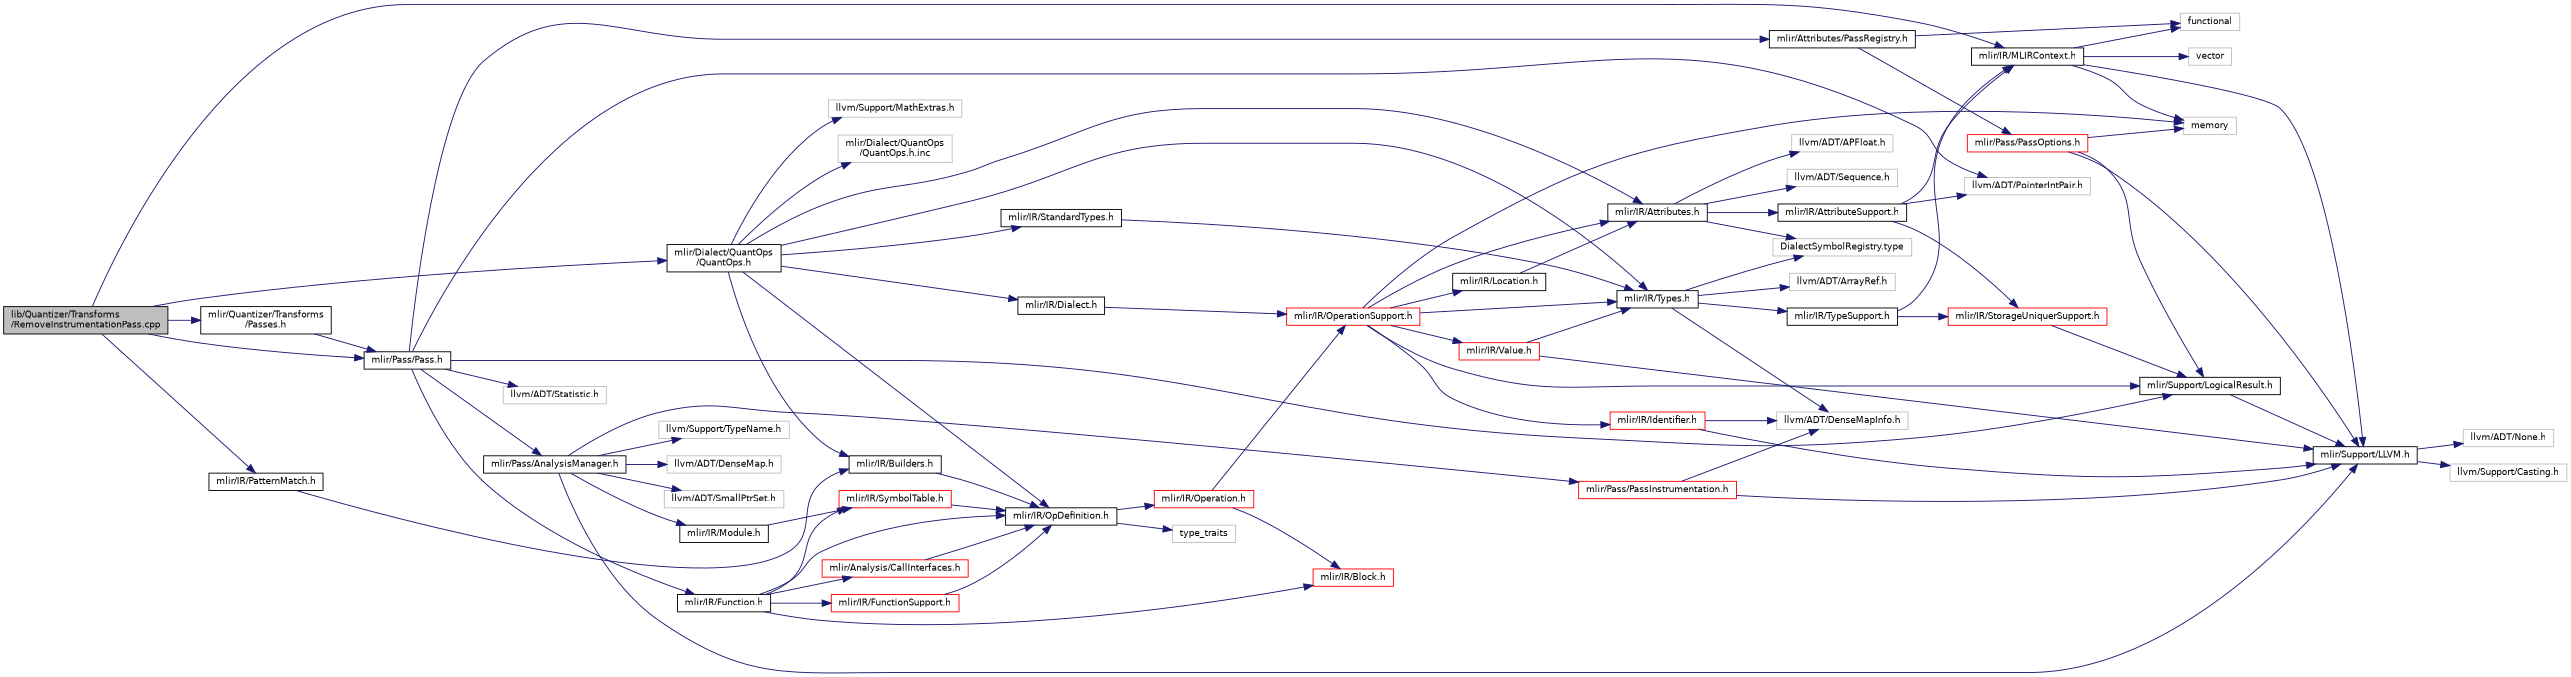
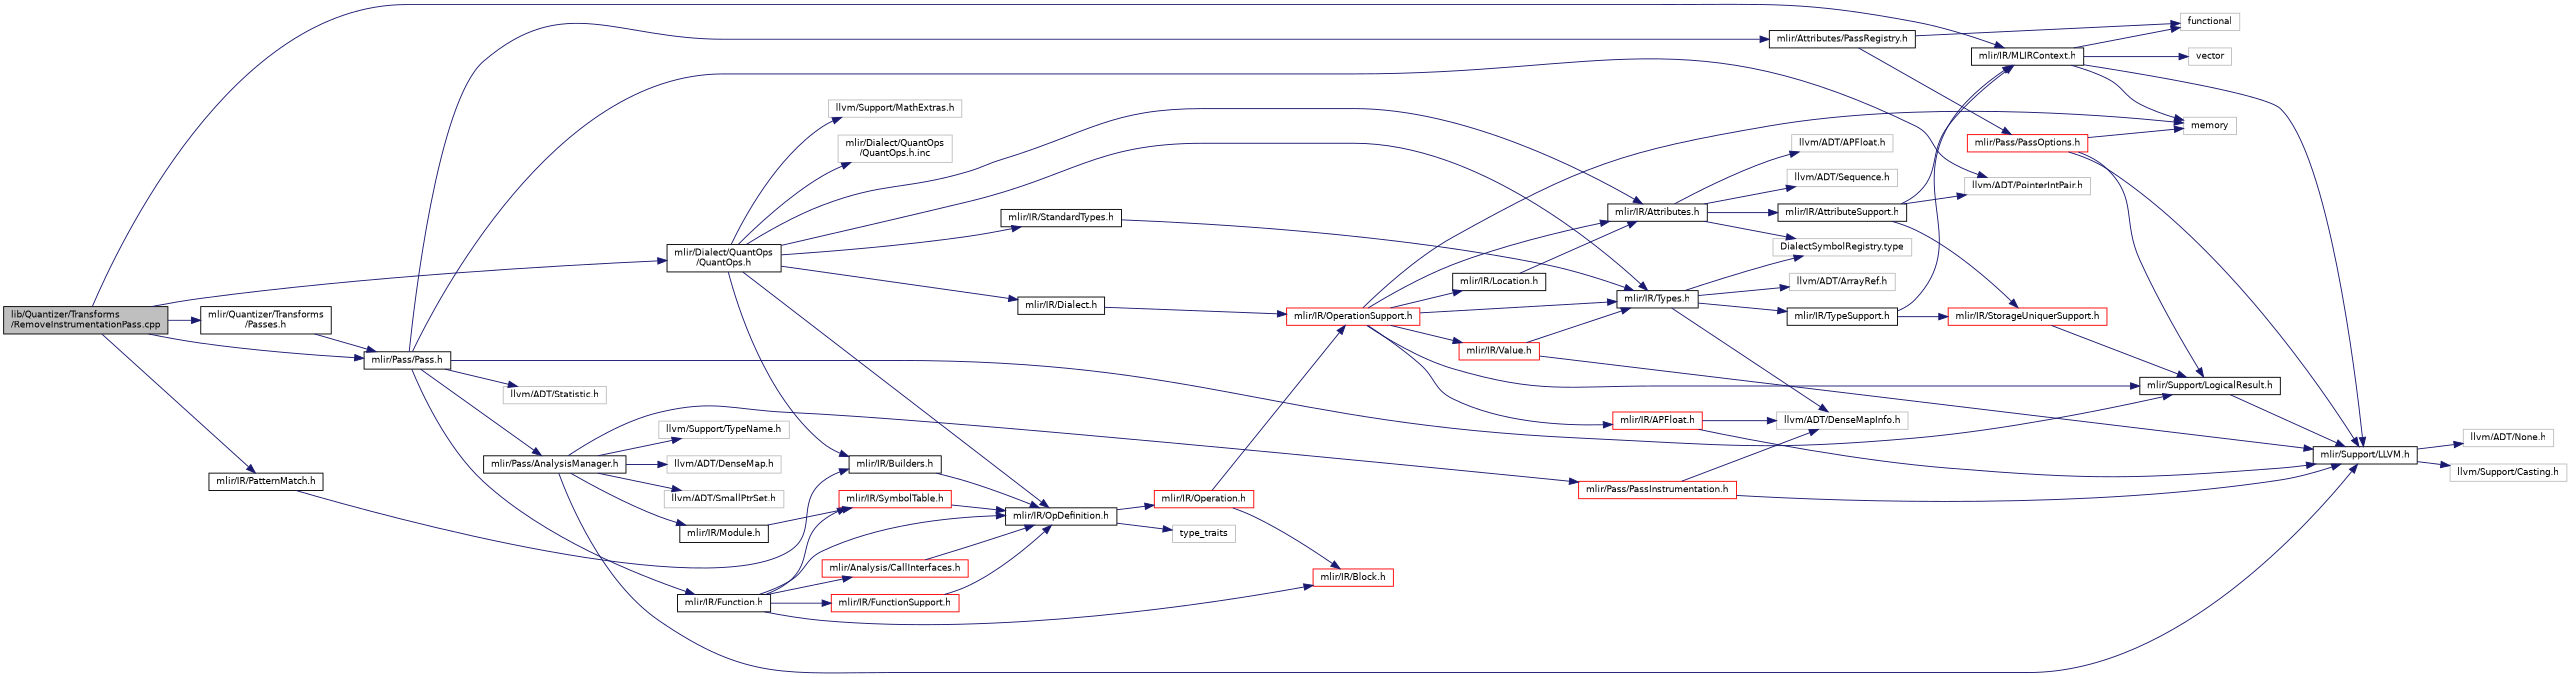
(1658, 421) -> (1658, 421)
